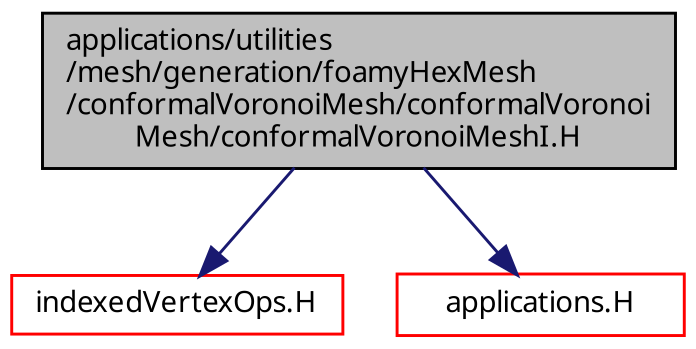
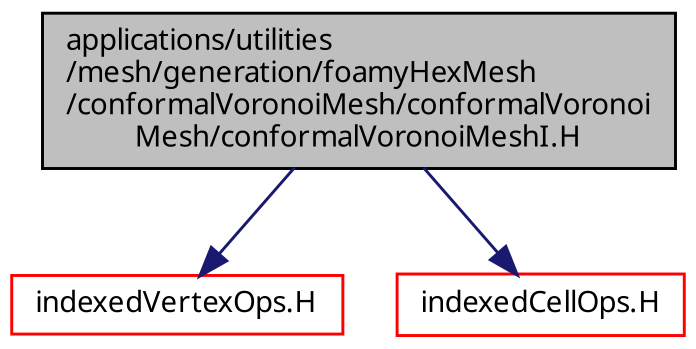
(541, 305) -> (541, 305)
